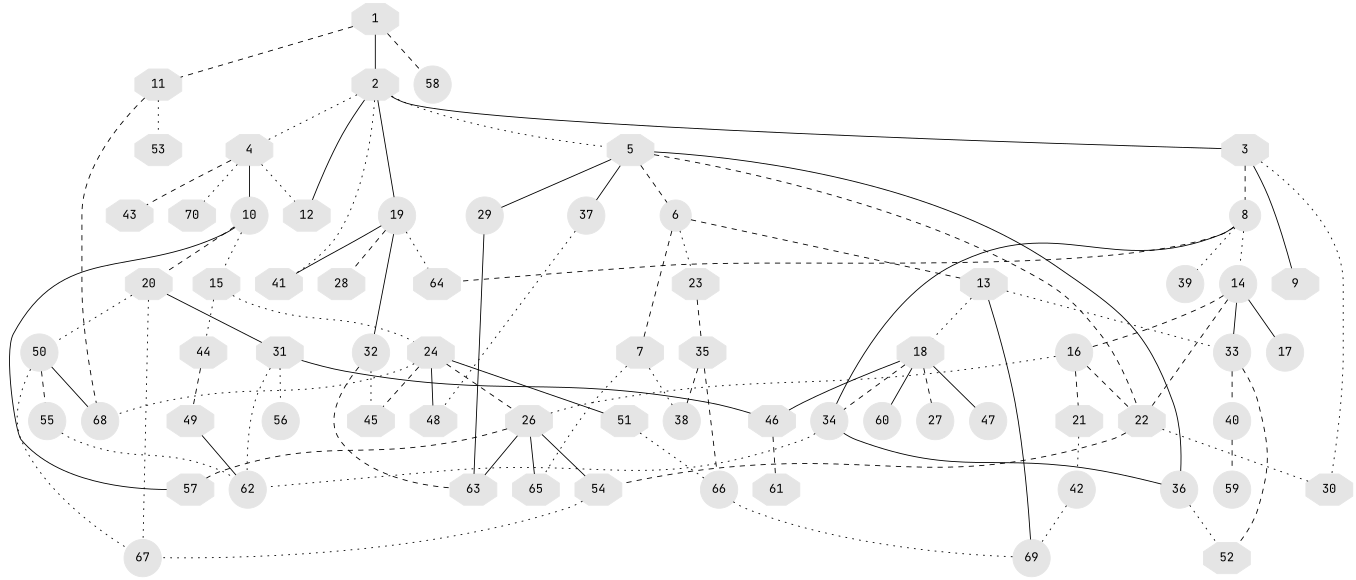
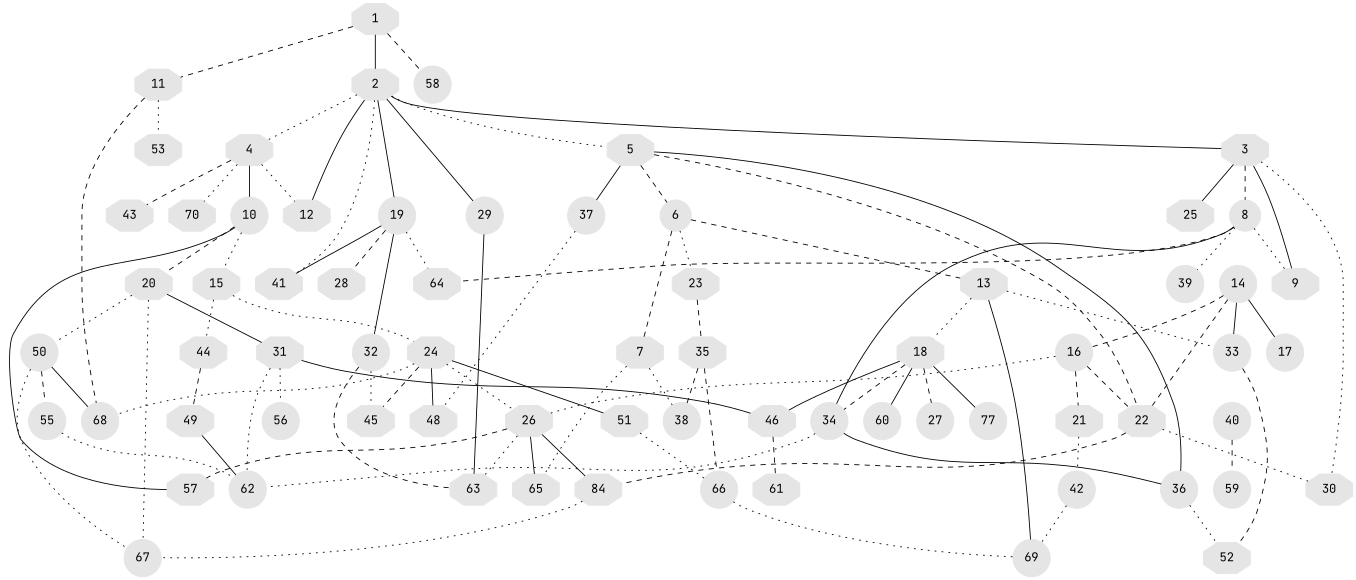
(556, 183) -> (430, 150)
none -> (1190, 216)
(1242, 248) -> (1269, 249)
(1232, 387) -> none
(486, 391) -> (486, 391)
(988, 421) -> (988, 421)
(501, 455) -> (501, 455)
(598, 490) -> (598, 490)
